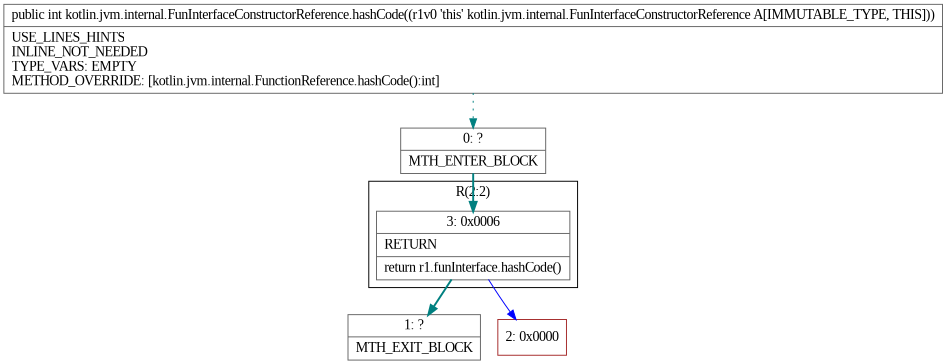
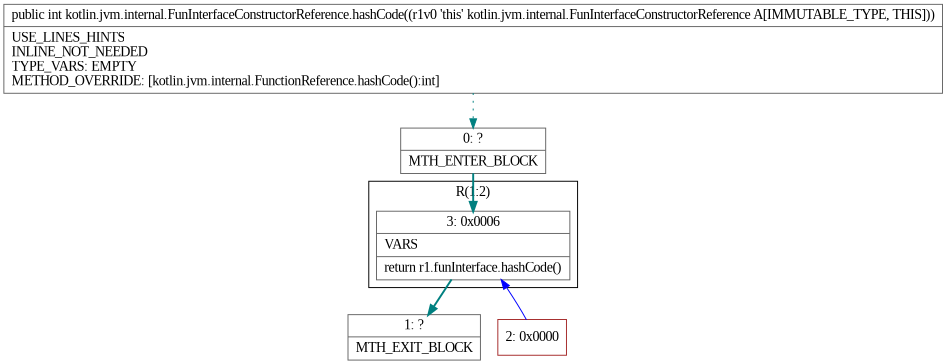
(473, 192) -> (473, 192)
(411, 245) -> (401, 245)
(499, 296) -> (517, 304)
